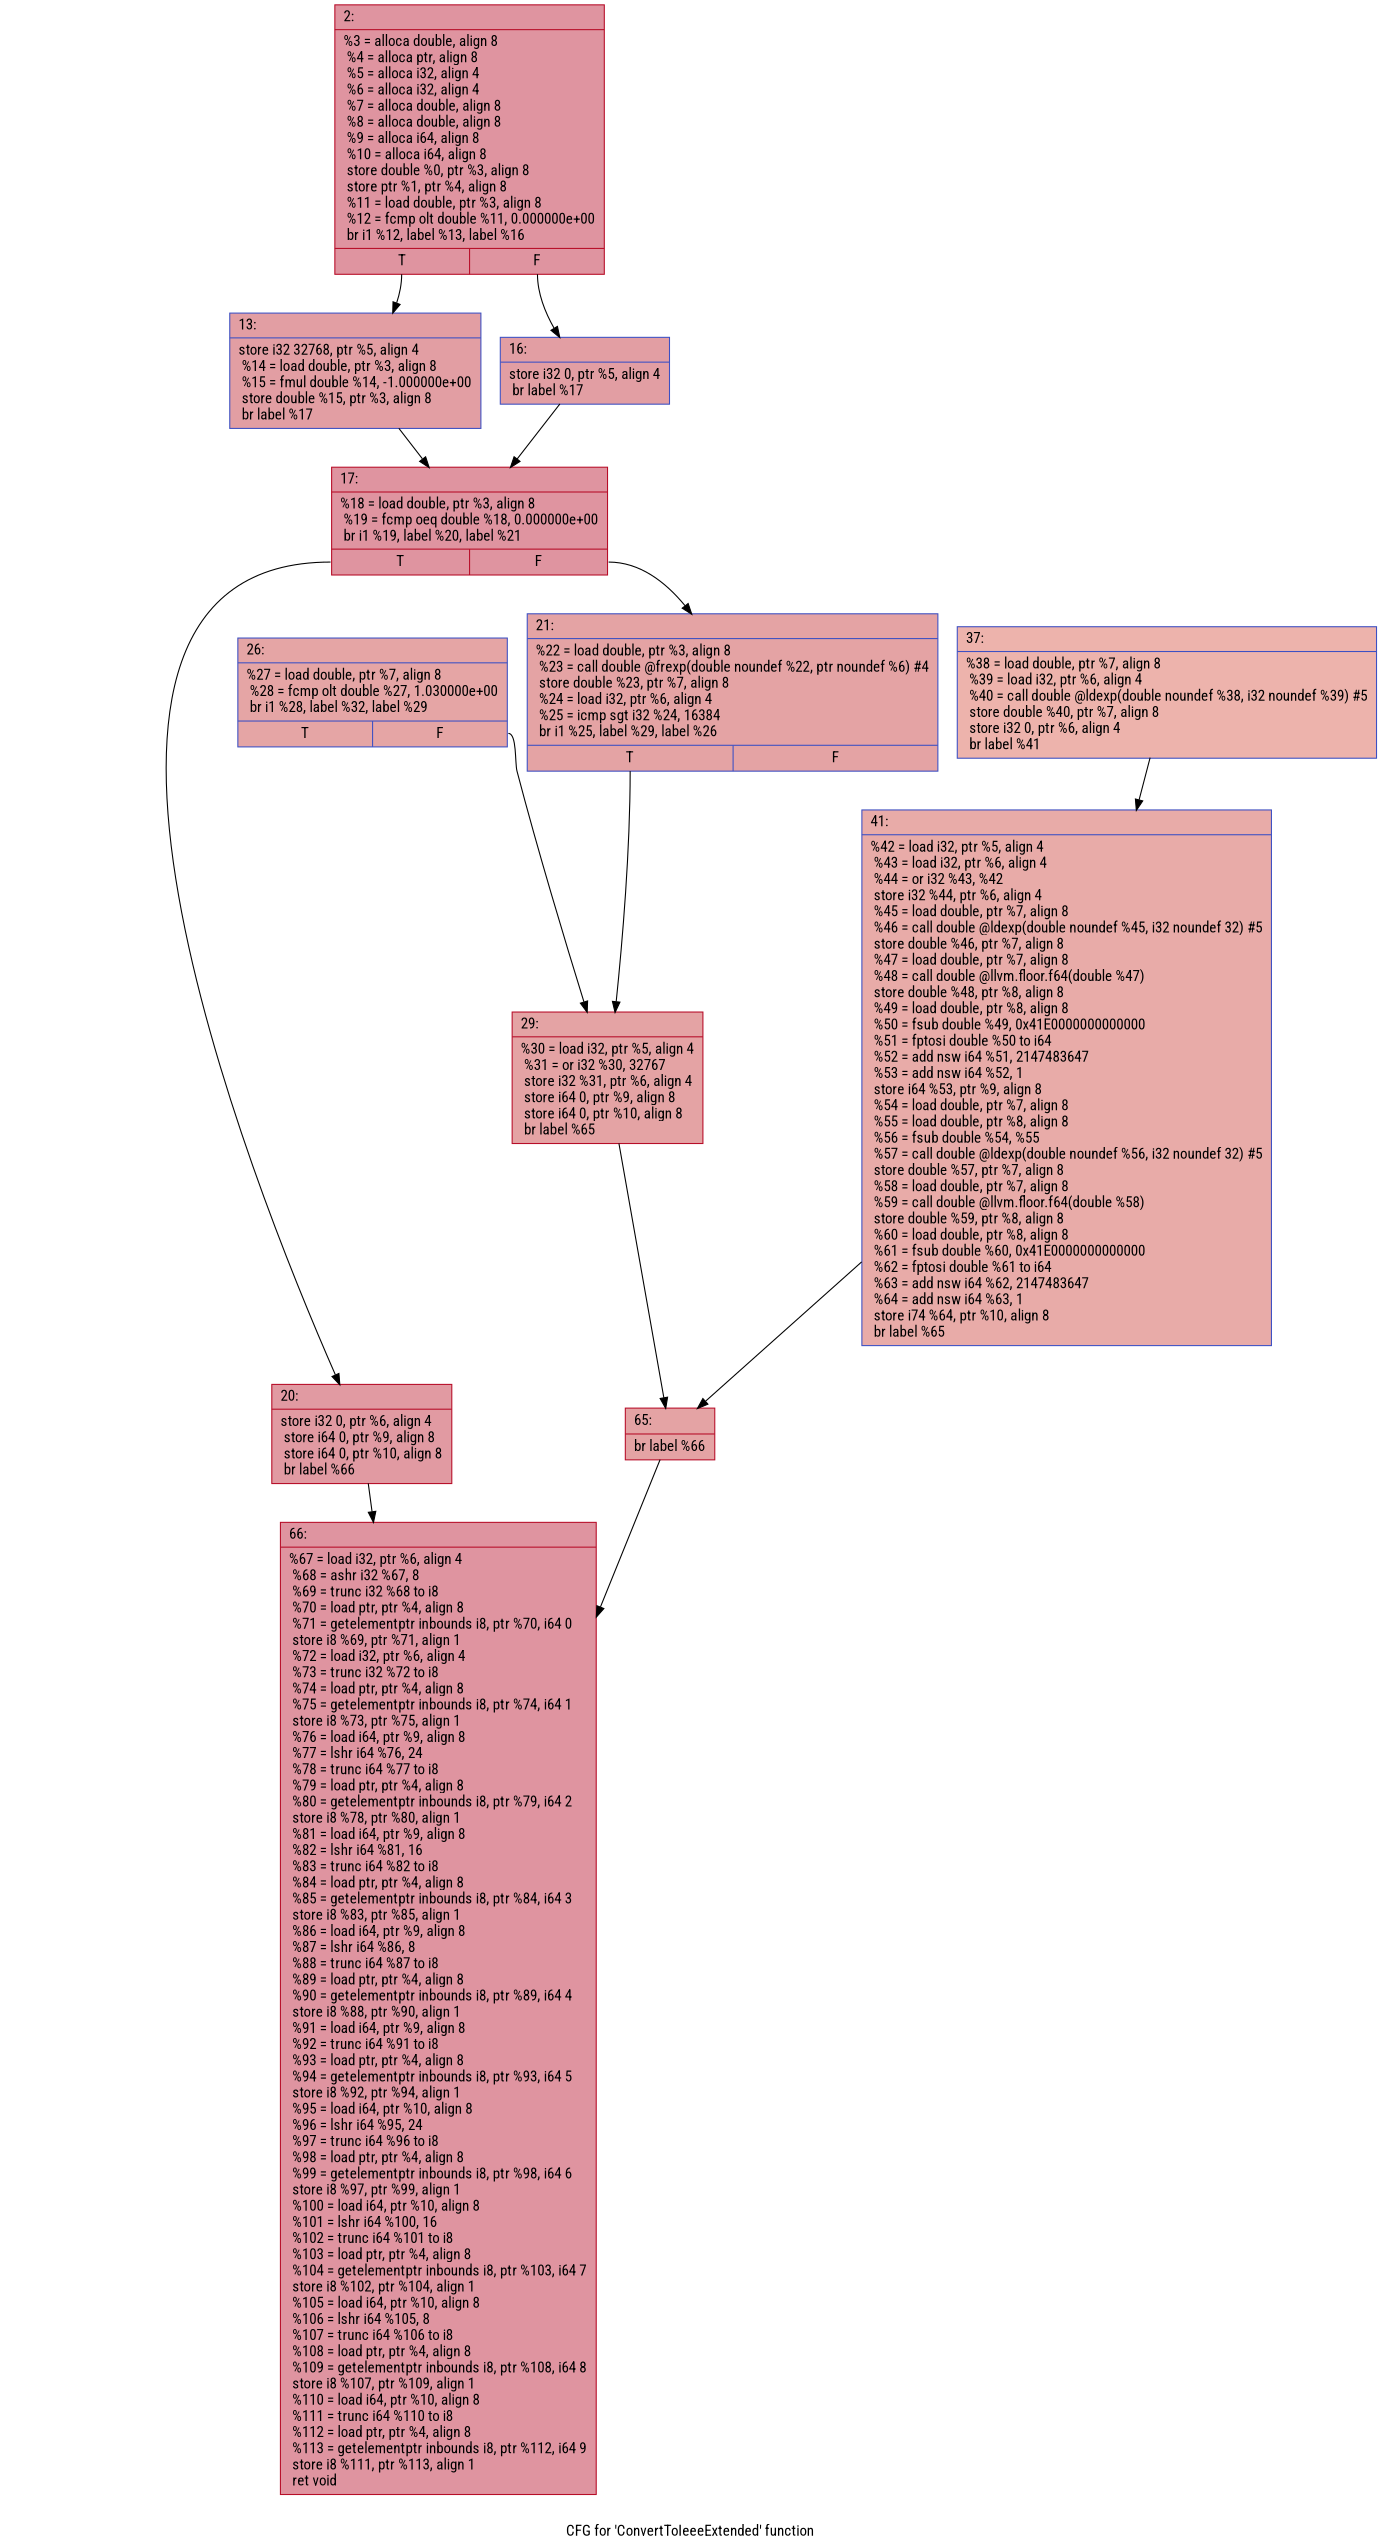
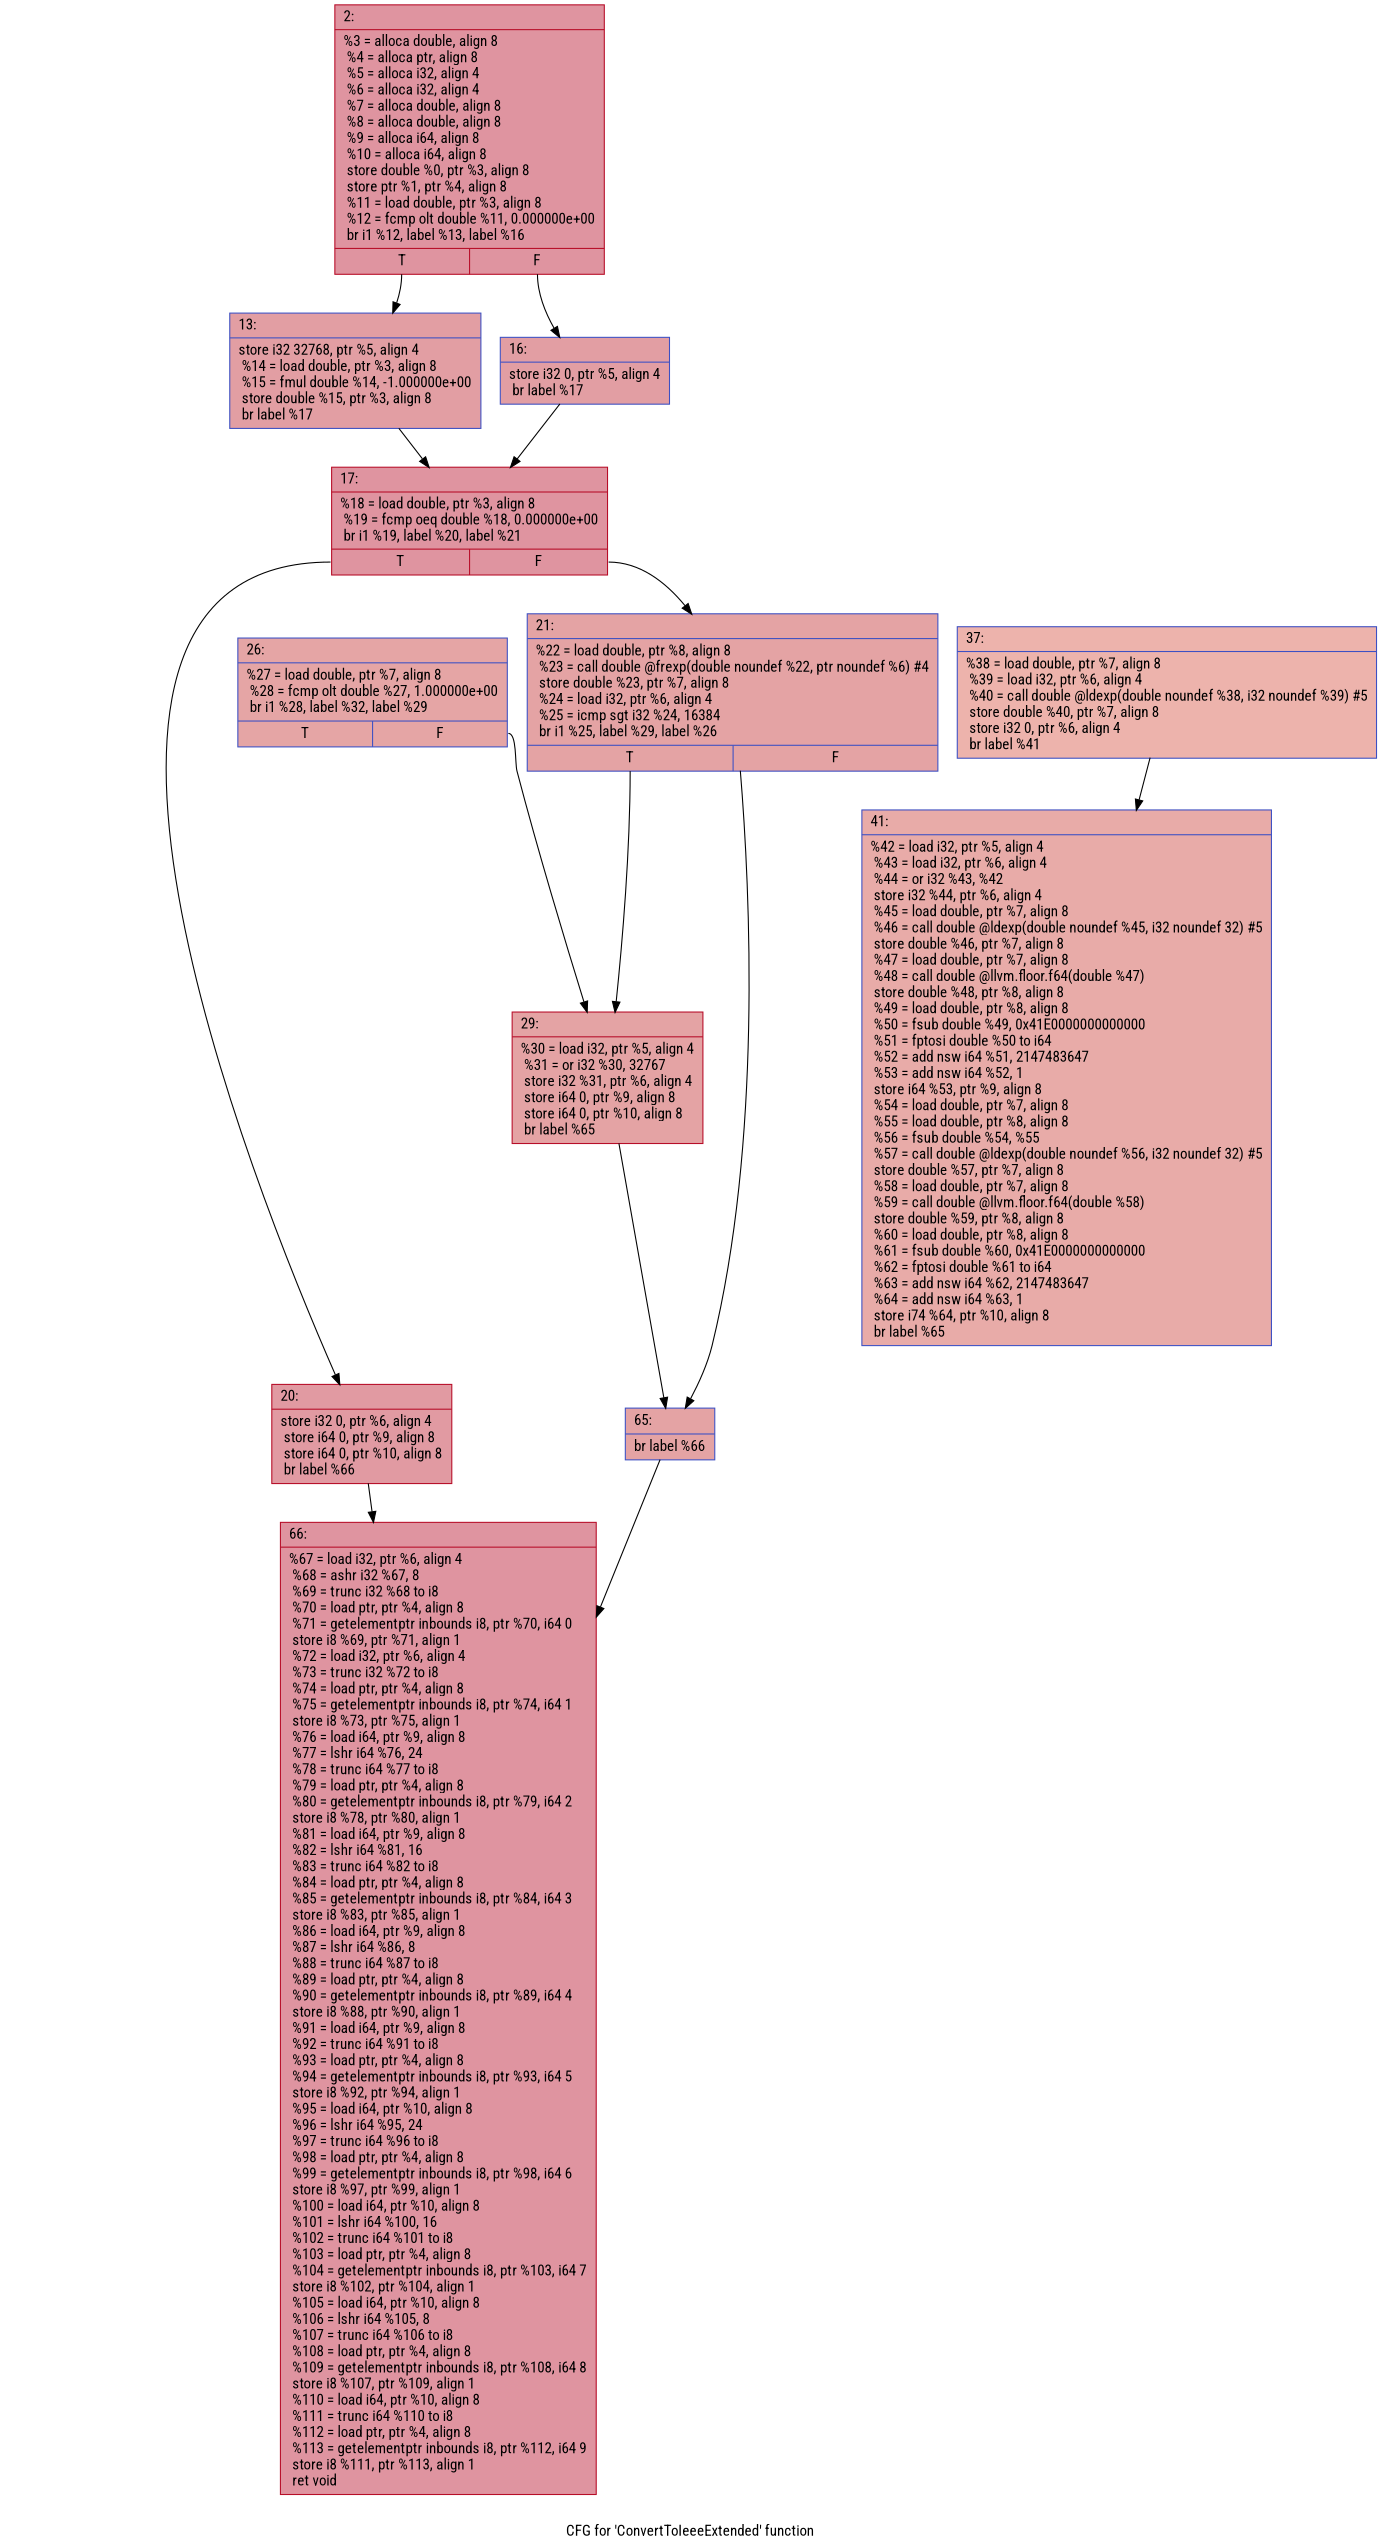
(633, 651) -> (633, 651)
(373, 691) -> (373, 691)
(784, 1331) -> (746, 1088)
(670, 1434) -> (670, 1434)
